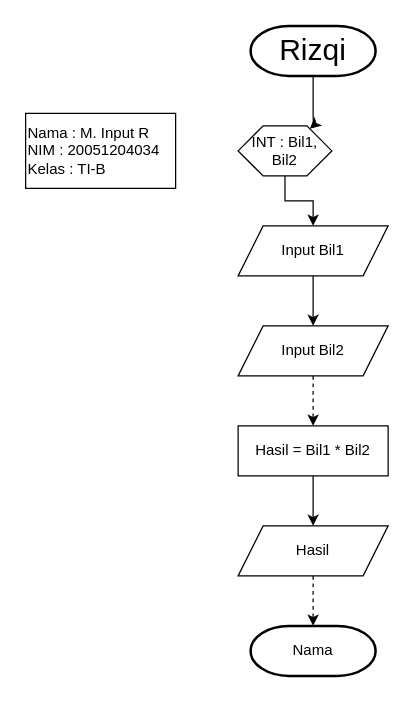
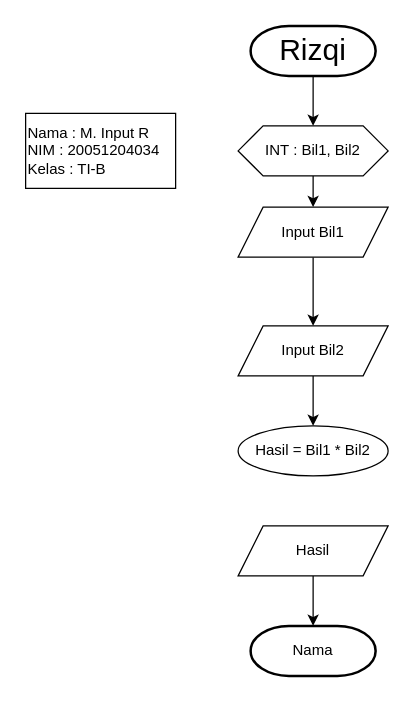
(285, 151) -> (313, 151)
(313, 251) -> (313, 232)
(313, 396) -> (313, 396)
(313, 451) -> (313, 451)
(313, 497) -> none
(313, 596) -> (313, 596)
